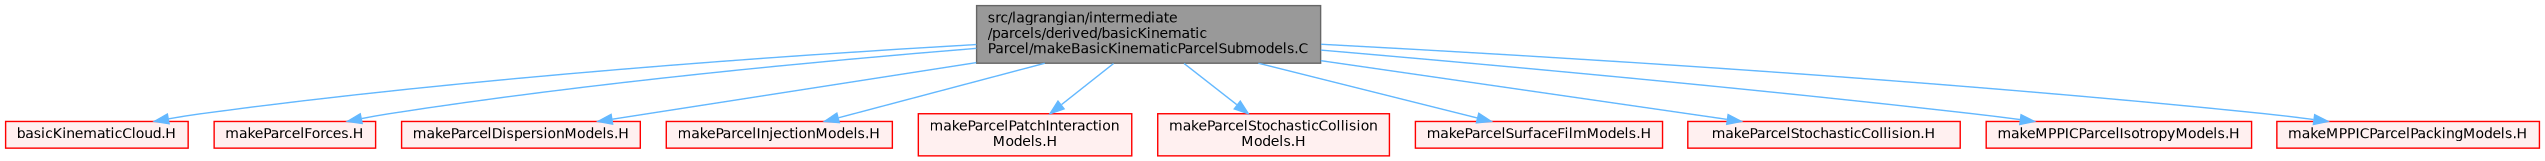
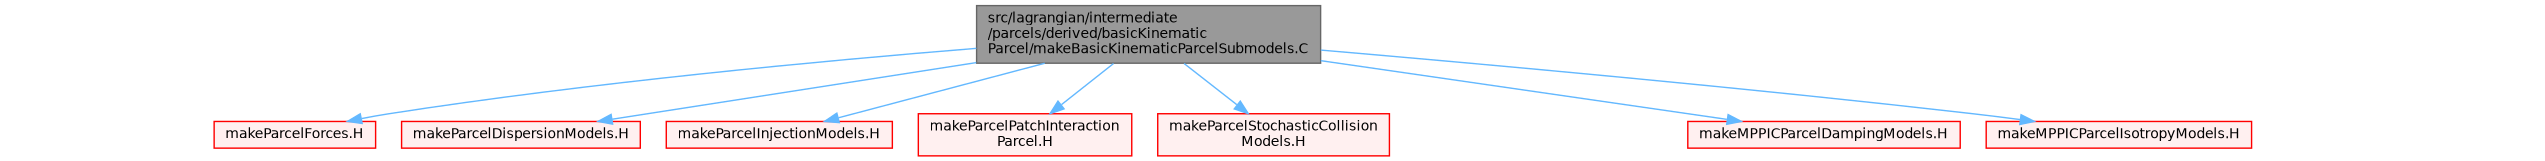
(97, 135) -> none
(1025, 135) -> (1025, 135)
(1539, 135) -> none
(1824, 135) -> (1824, 135)
(2408, 135) -> none
